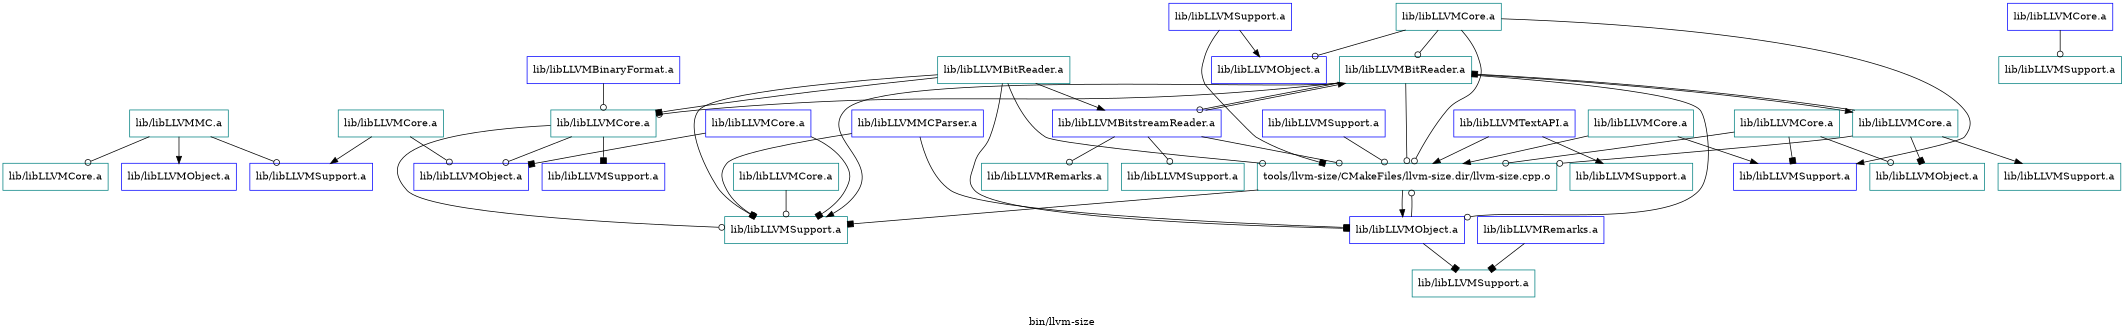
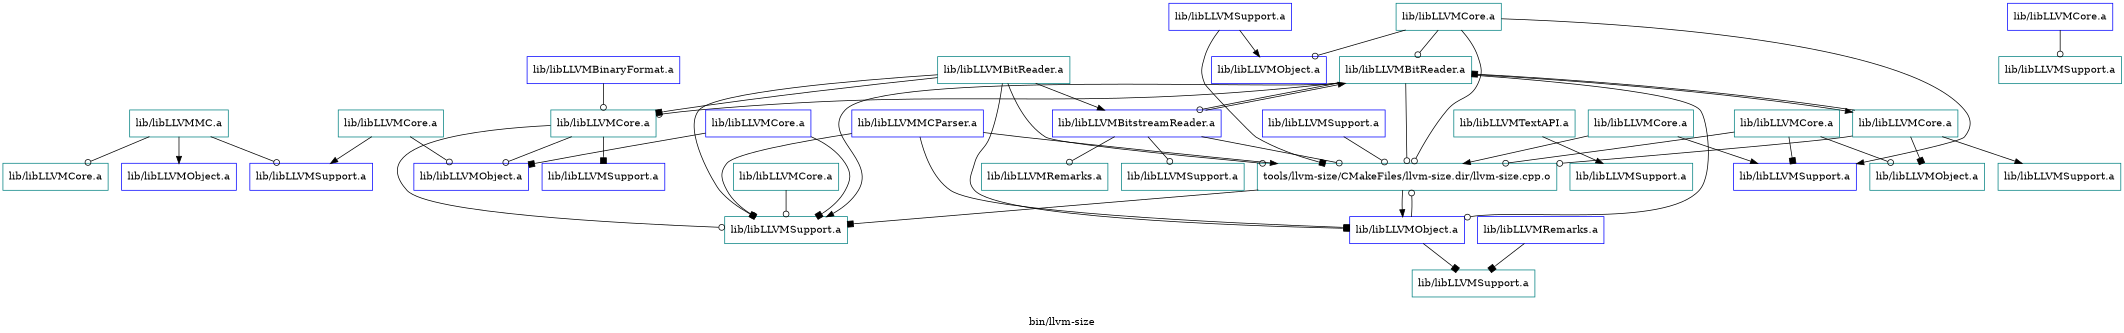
(1514, 123) -> (1514, 123)
(1464, 148) -> (1127, 148)
